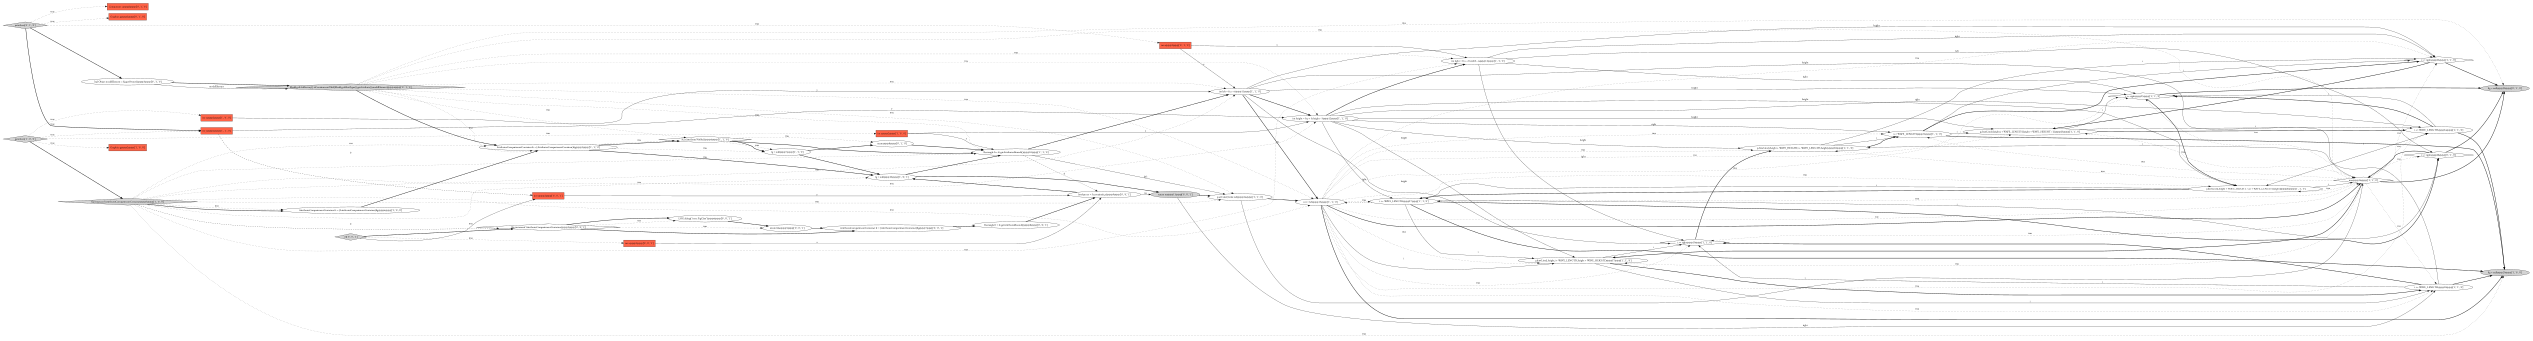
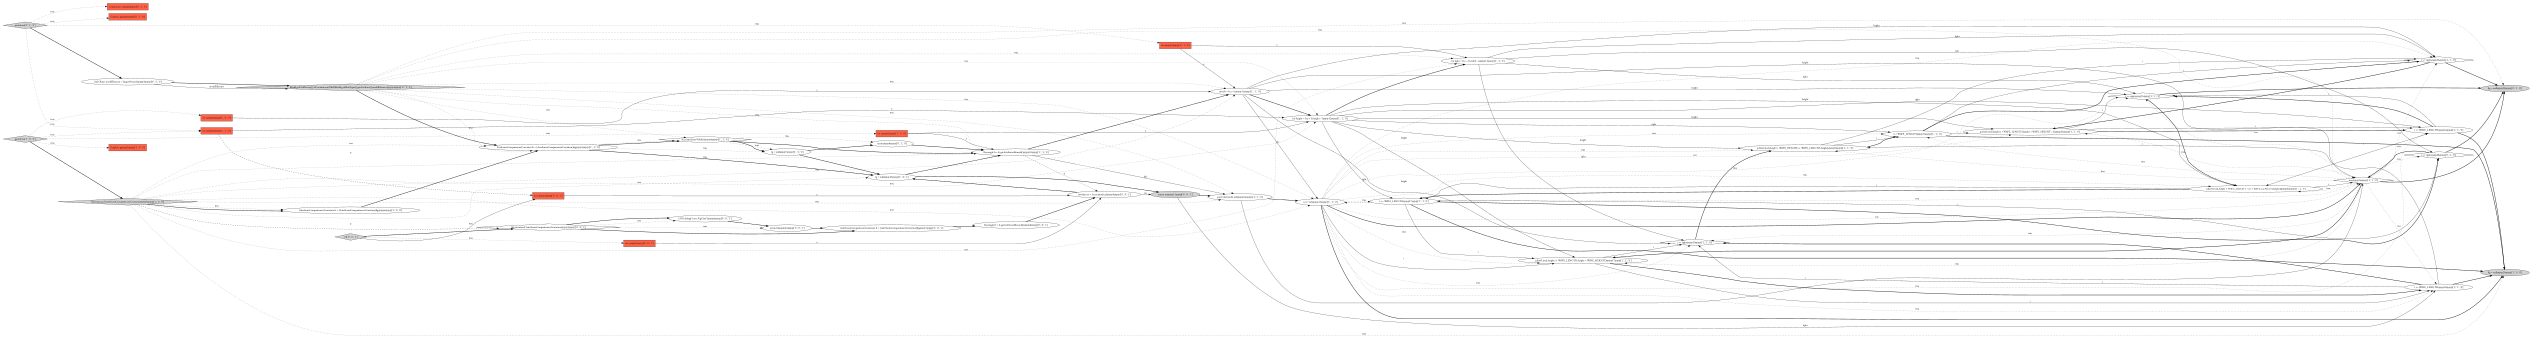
(74, 127) -> (74, 127)
(1280, 146) -> (1280, 146)
